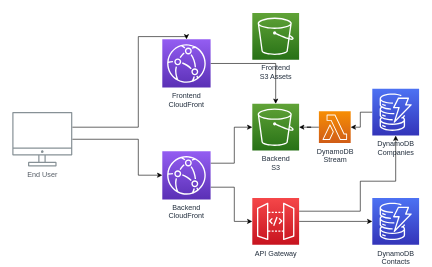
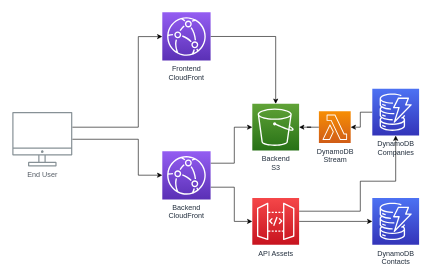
(276, 36) -> none
(186, 63) -> (186, 36)
(276, 254) -> (276, 254)
